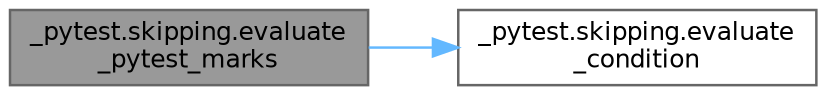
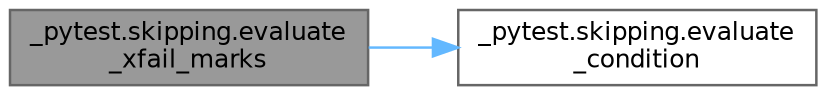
(189, 48) -> (189, 48)
